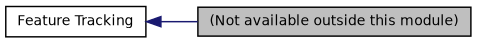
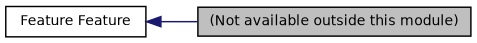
(76, 22) -> (76, 22)
